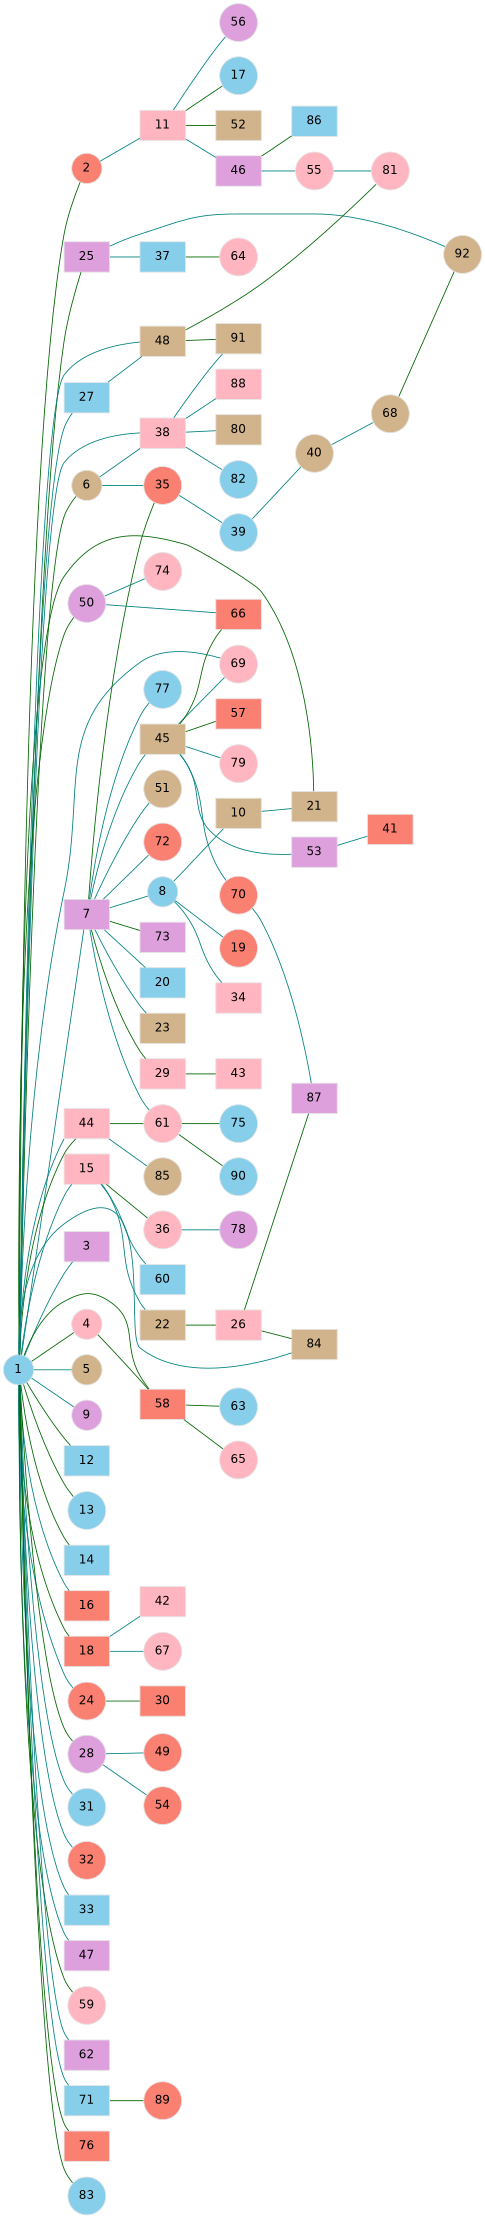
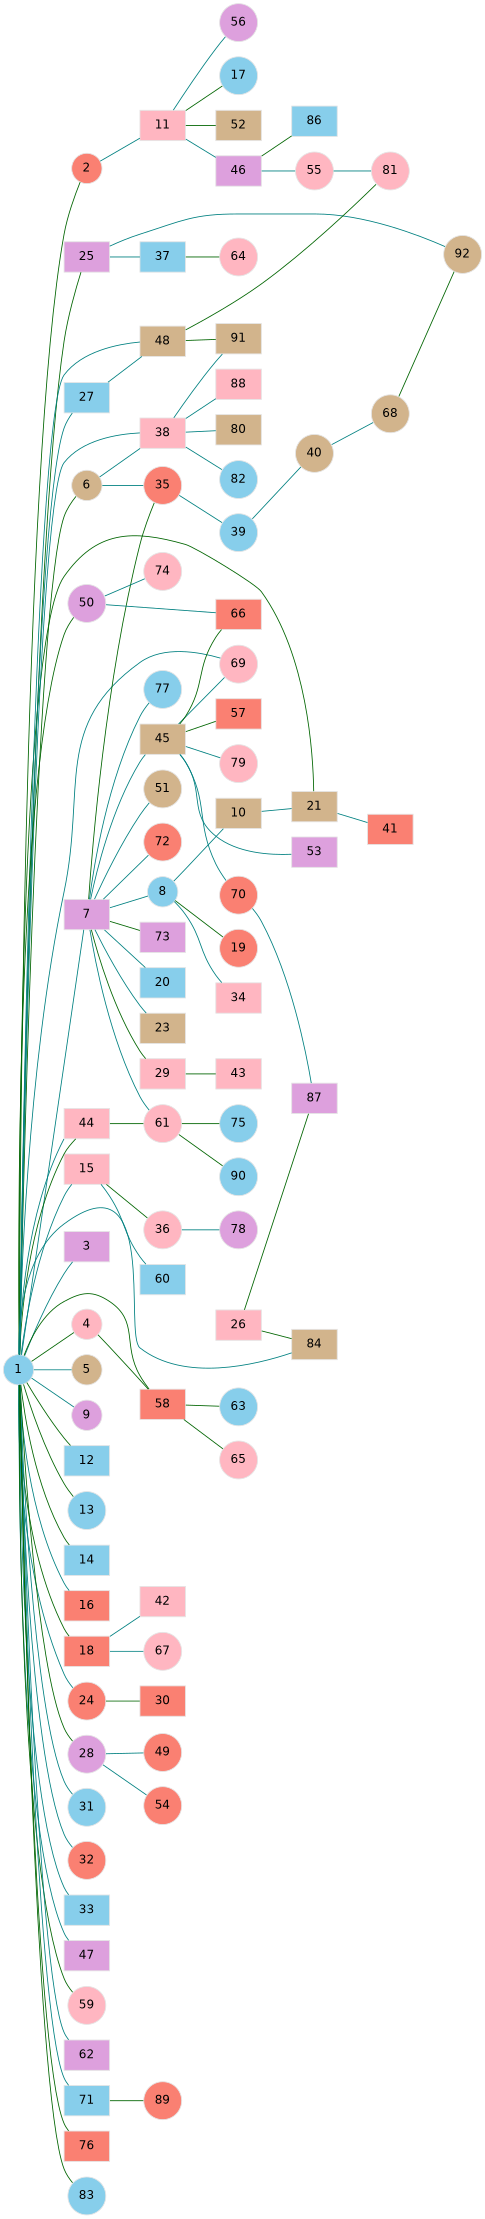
(353, 841) -> (353, 818)
(199, 919) -> (199, 919)
(163, 1177) -> none
(163, 1325) -> none
